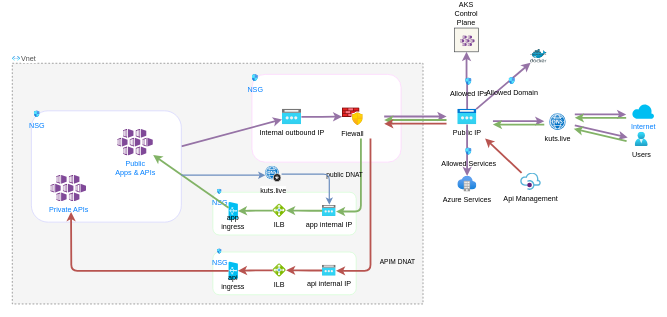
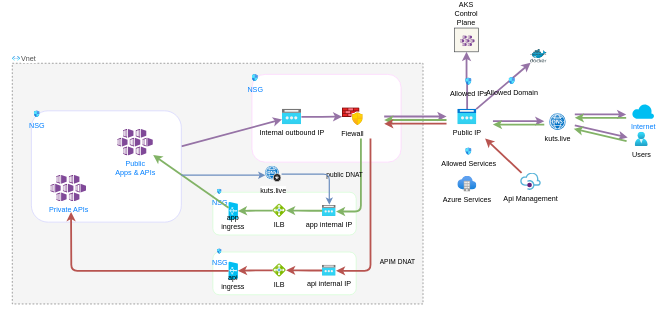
(467, 147) -> none
